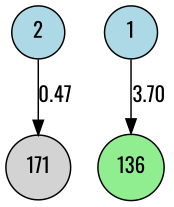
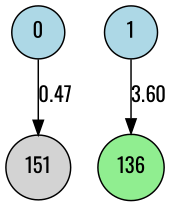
(38, 32) -> (38, 32)
(149, 96) -> (149, 96)
(38, 167) -> (38, 167)
